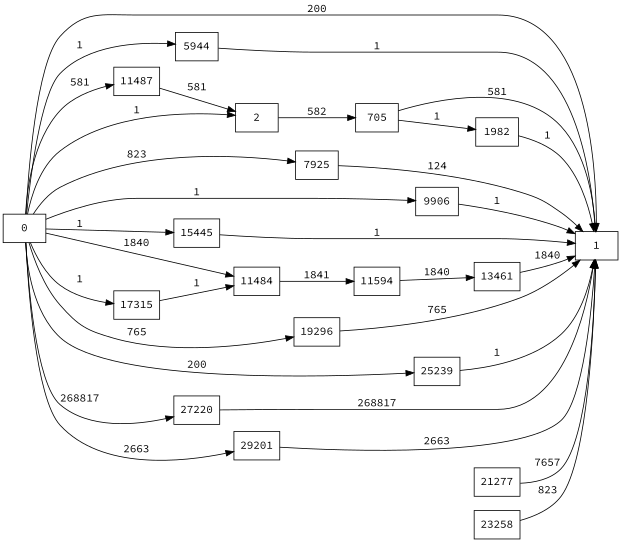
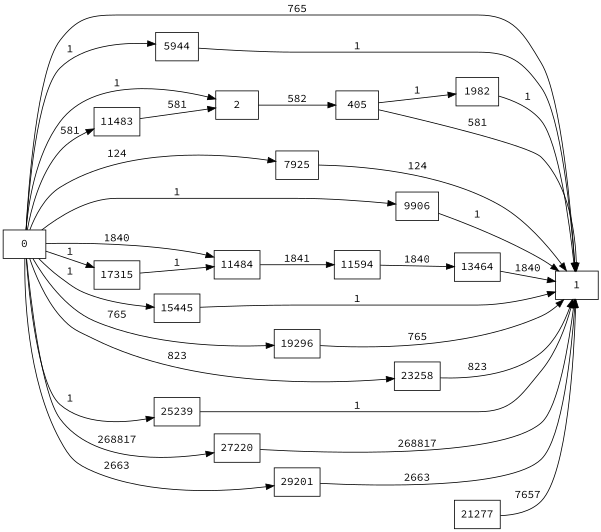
(317, 9) -> (297, 9)
(137, 81) -> (117, 122)
(377, 118) -> (357, 105)
(137, 154) -> (117, 154)
(497, 277) -> (477, 267)
(197, 365) -> (70, 399)
none -> (185, 369)
